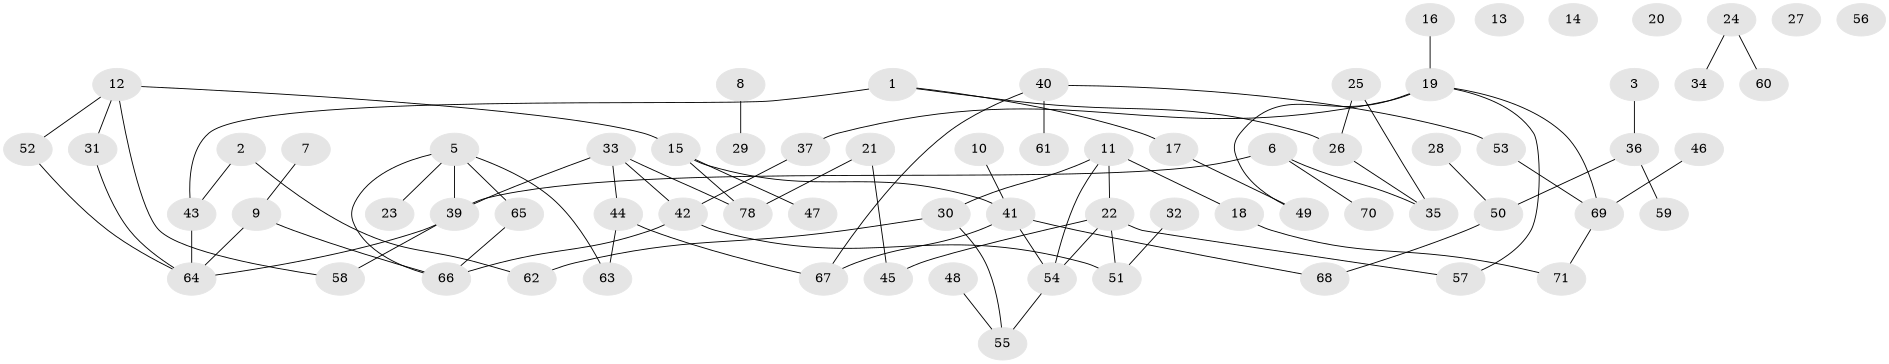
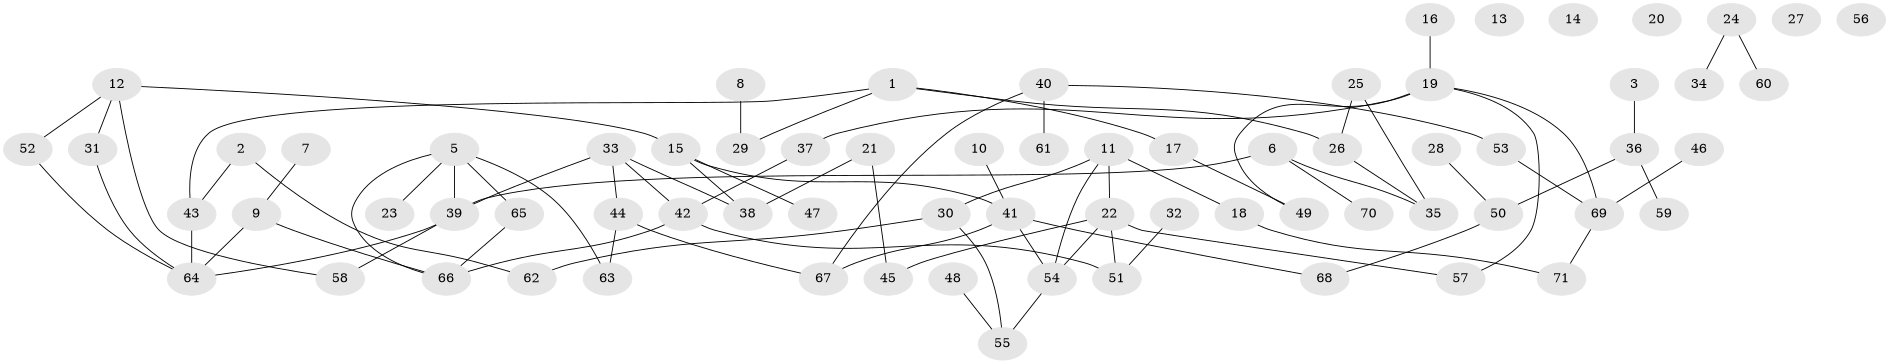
none -> (816, 115)
(748, 214) -> (748, 214)
